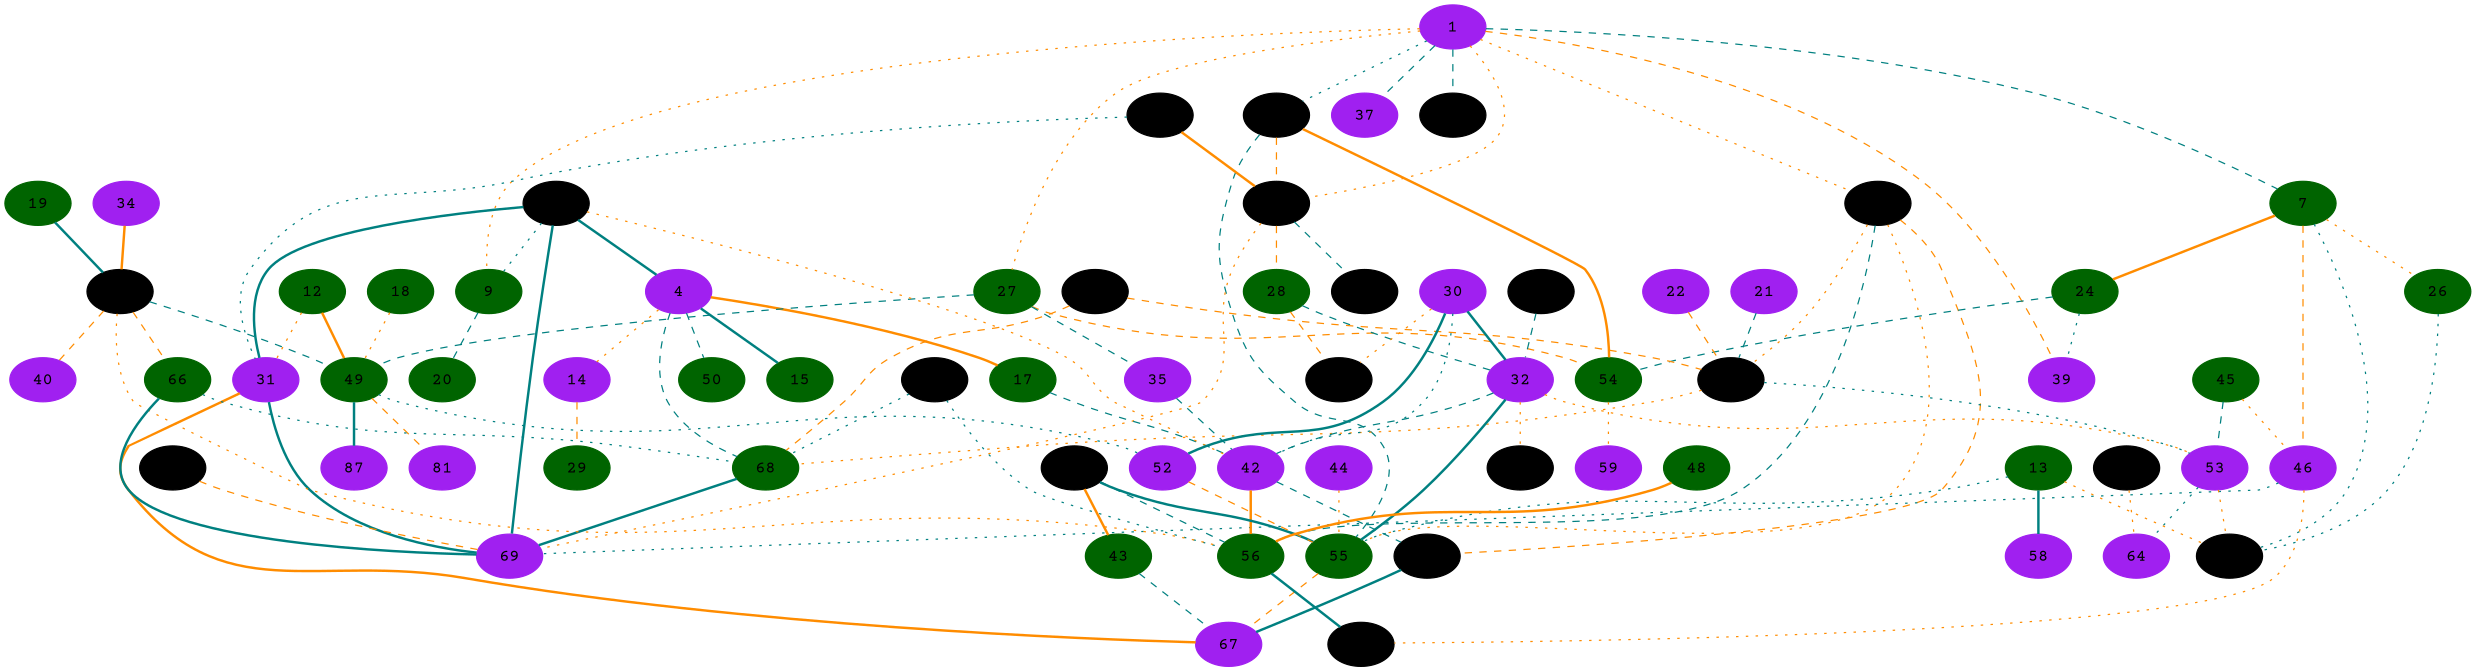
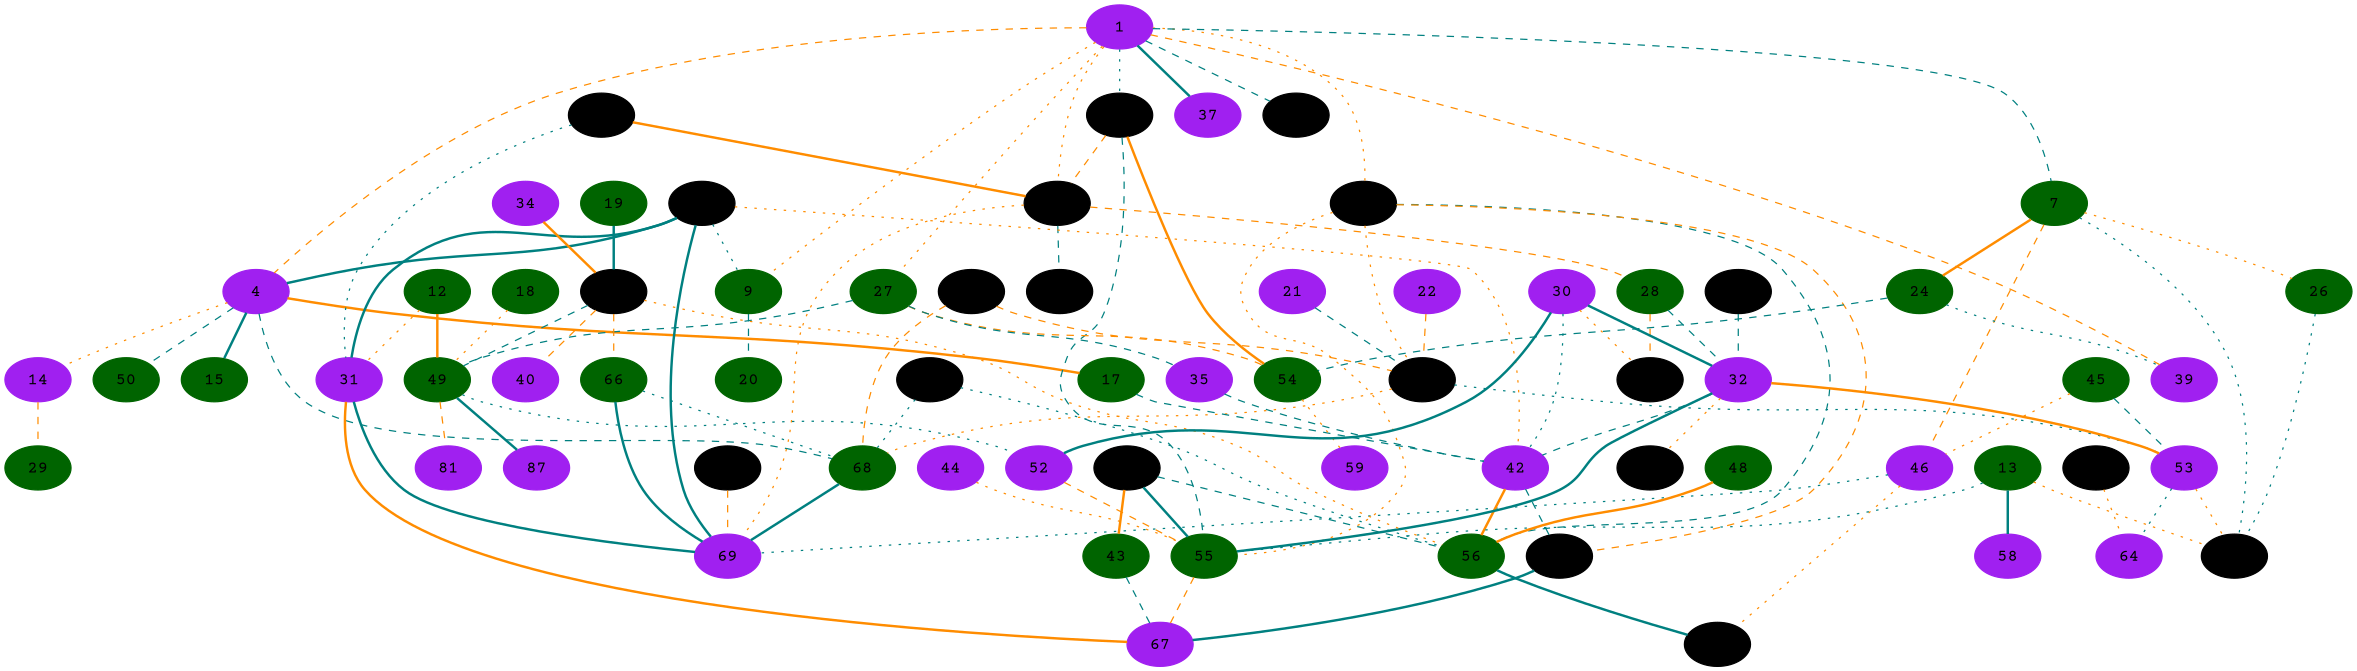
none -> (653, 69)
(1409, 71) -> (1164, 71)
(1868, 424) -> (1938, 402)
